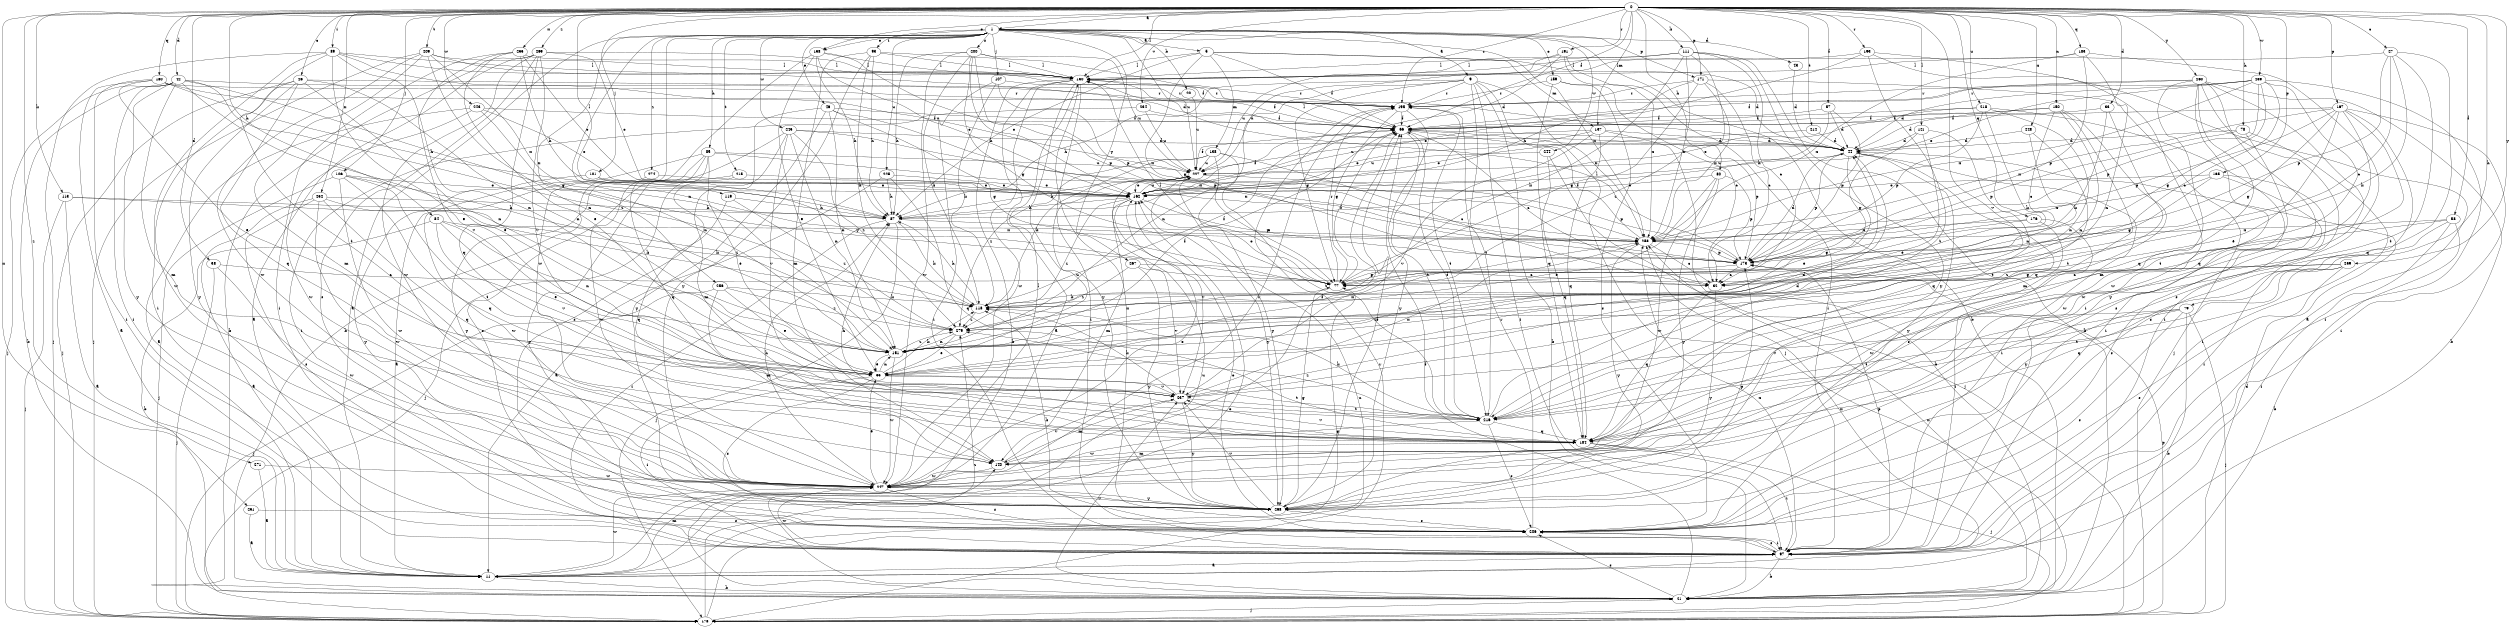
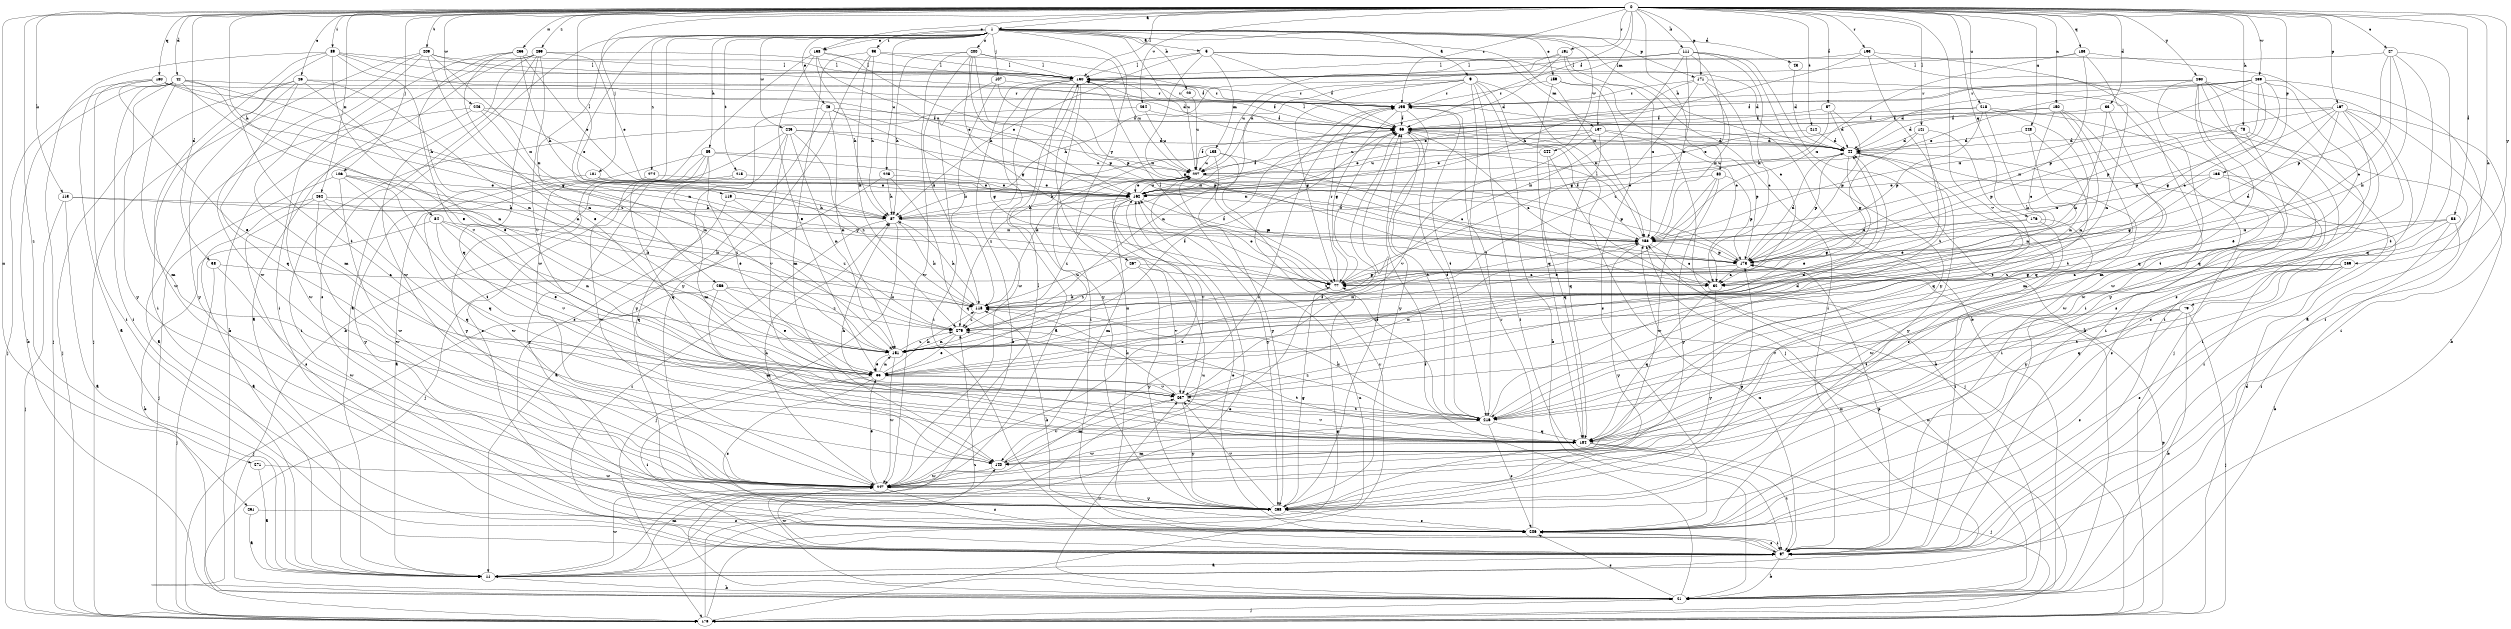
(2248, 197) -> (2248, 197)
